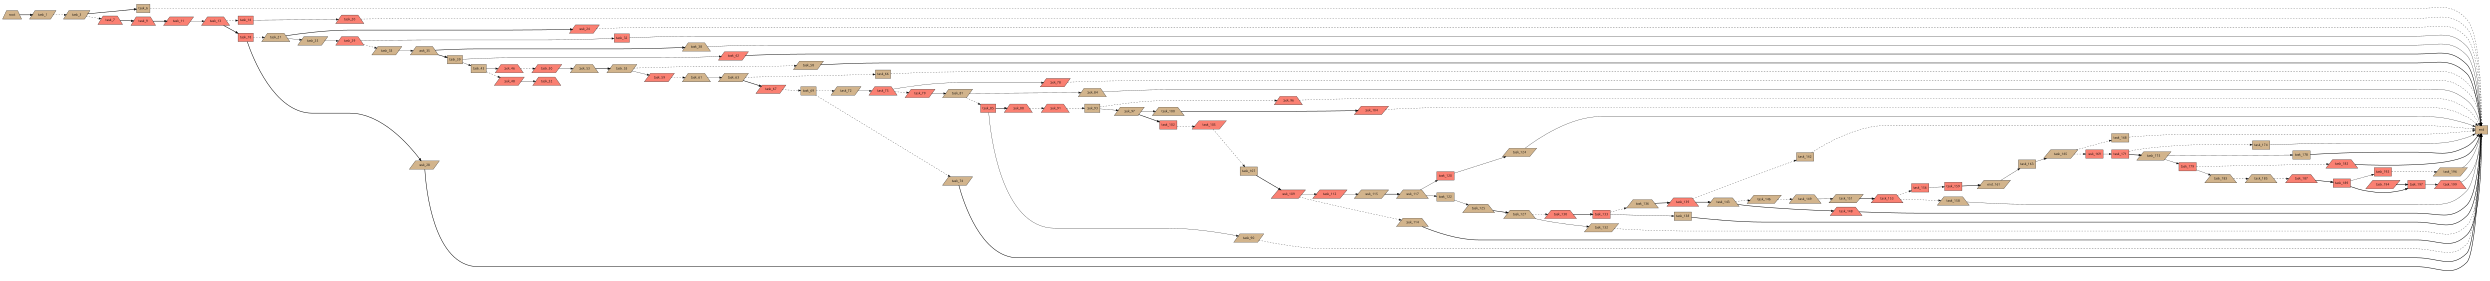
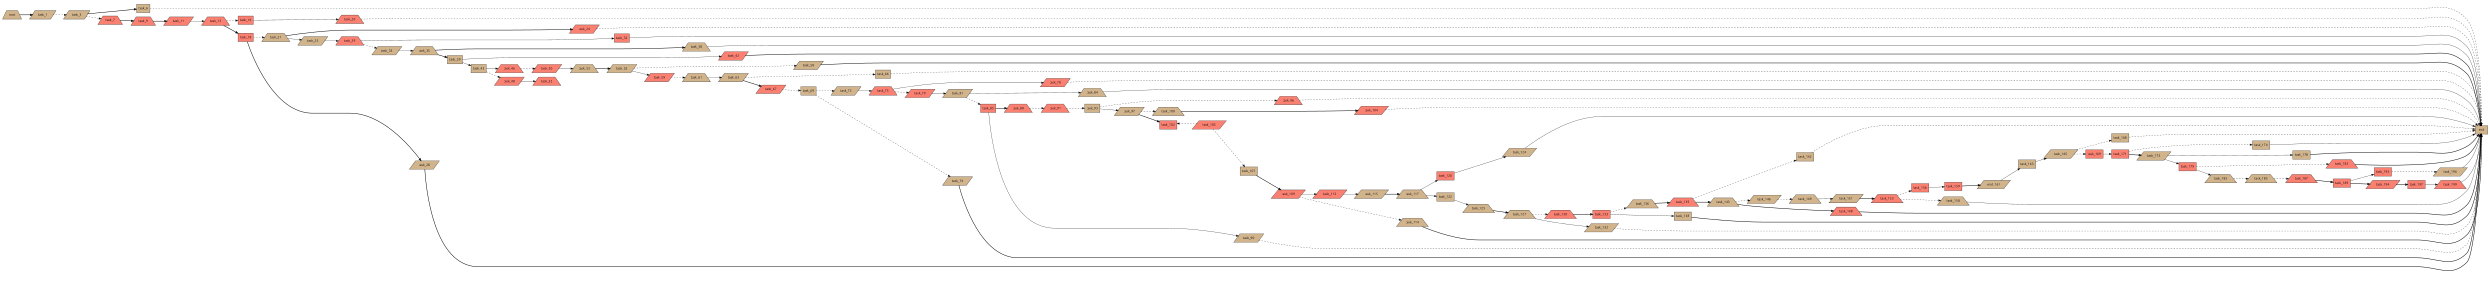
(1147, 111) -> (1147, 111)
(1185, 126) -> (1188, 123)
(2378, 192) -> (2359, 184)
